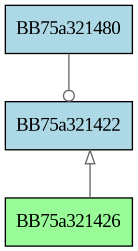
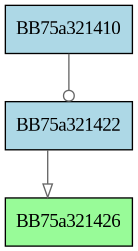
(69, 29) -> (69, 29)
(90, 181) -> (48, 167)
